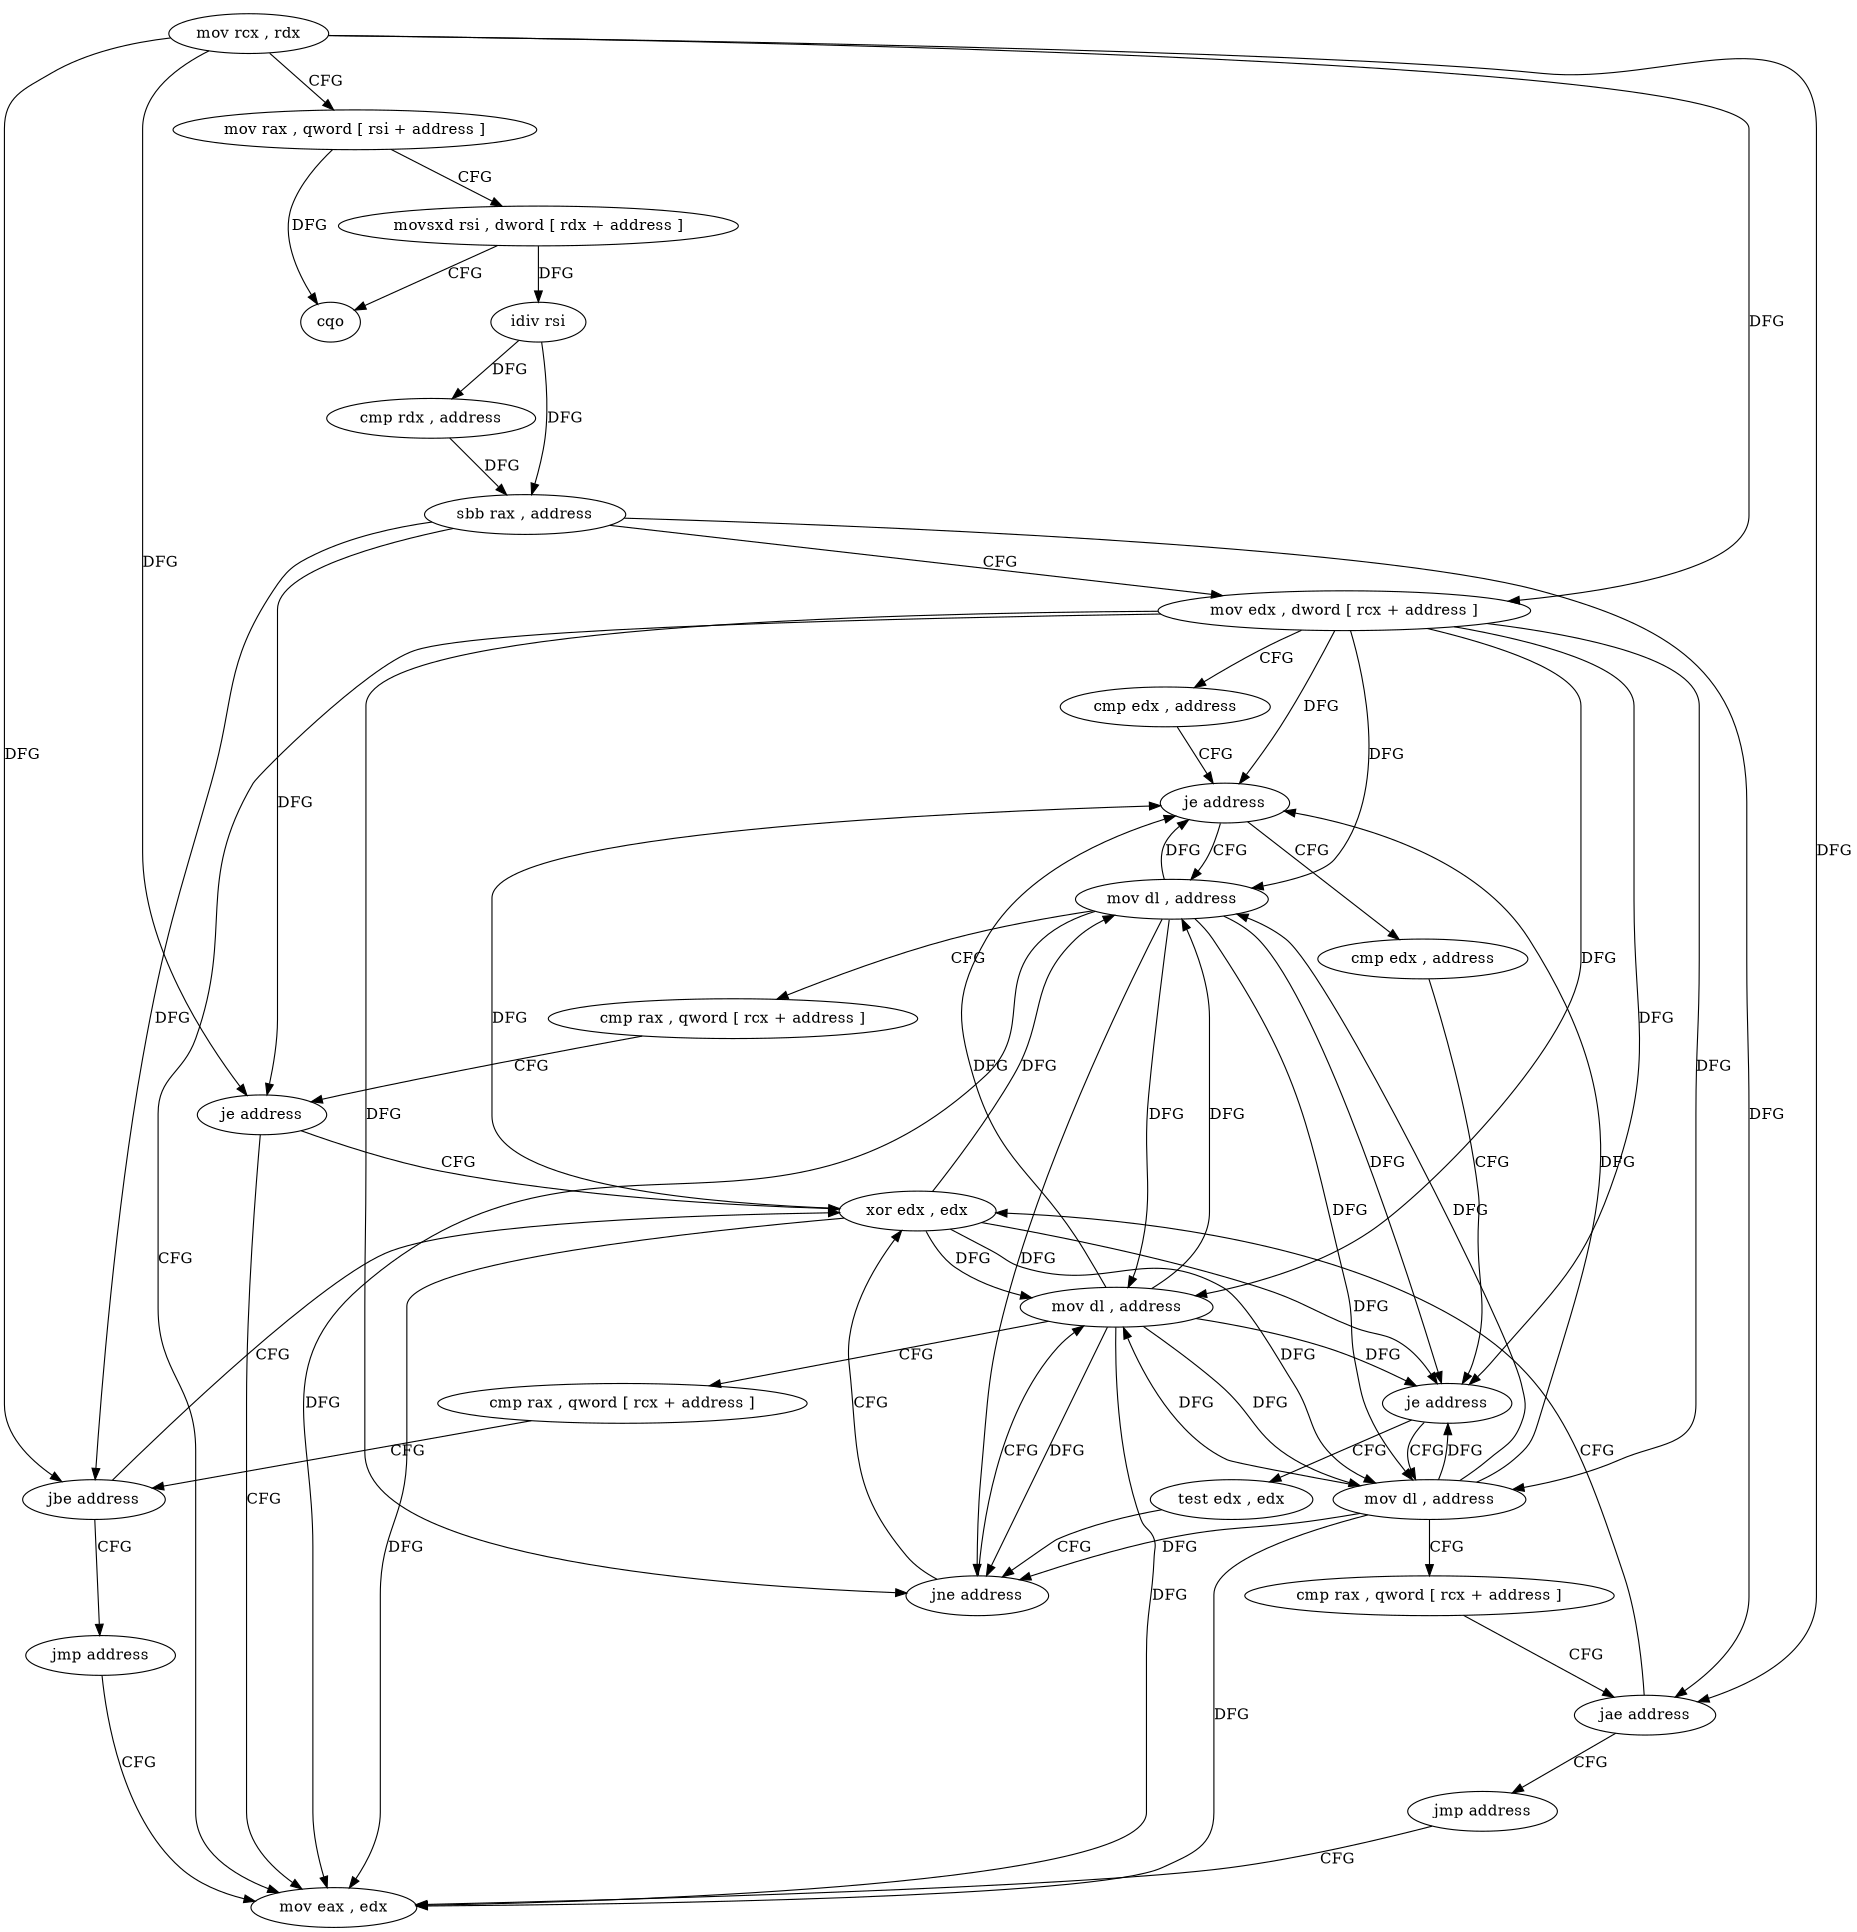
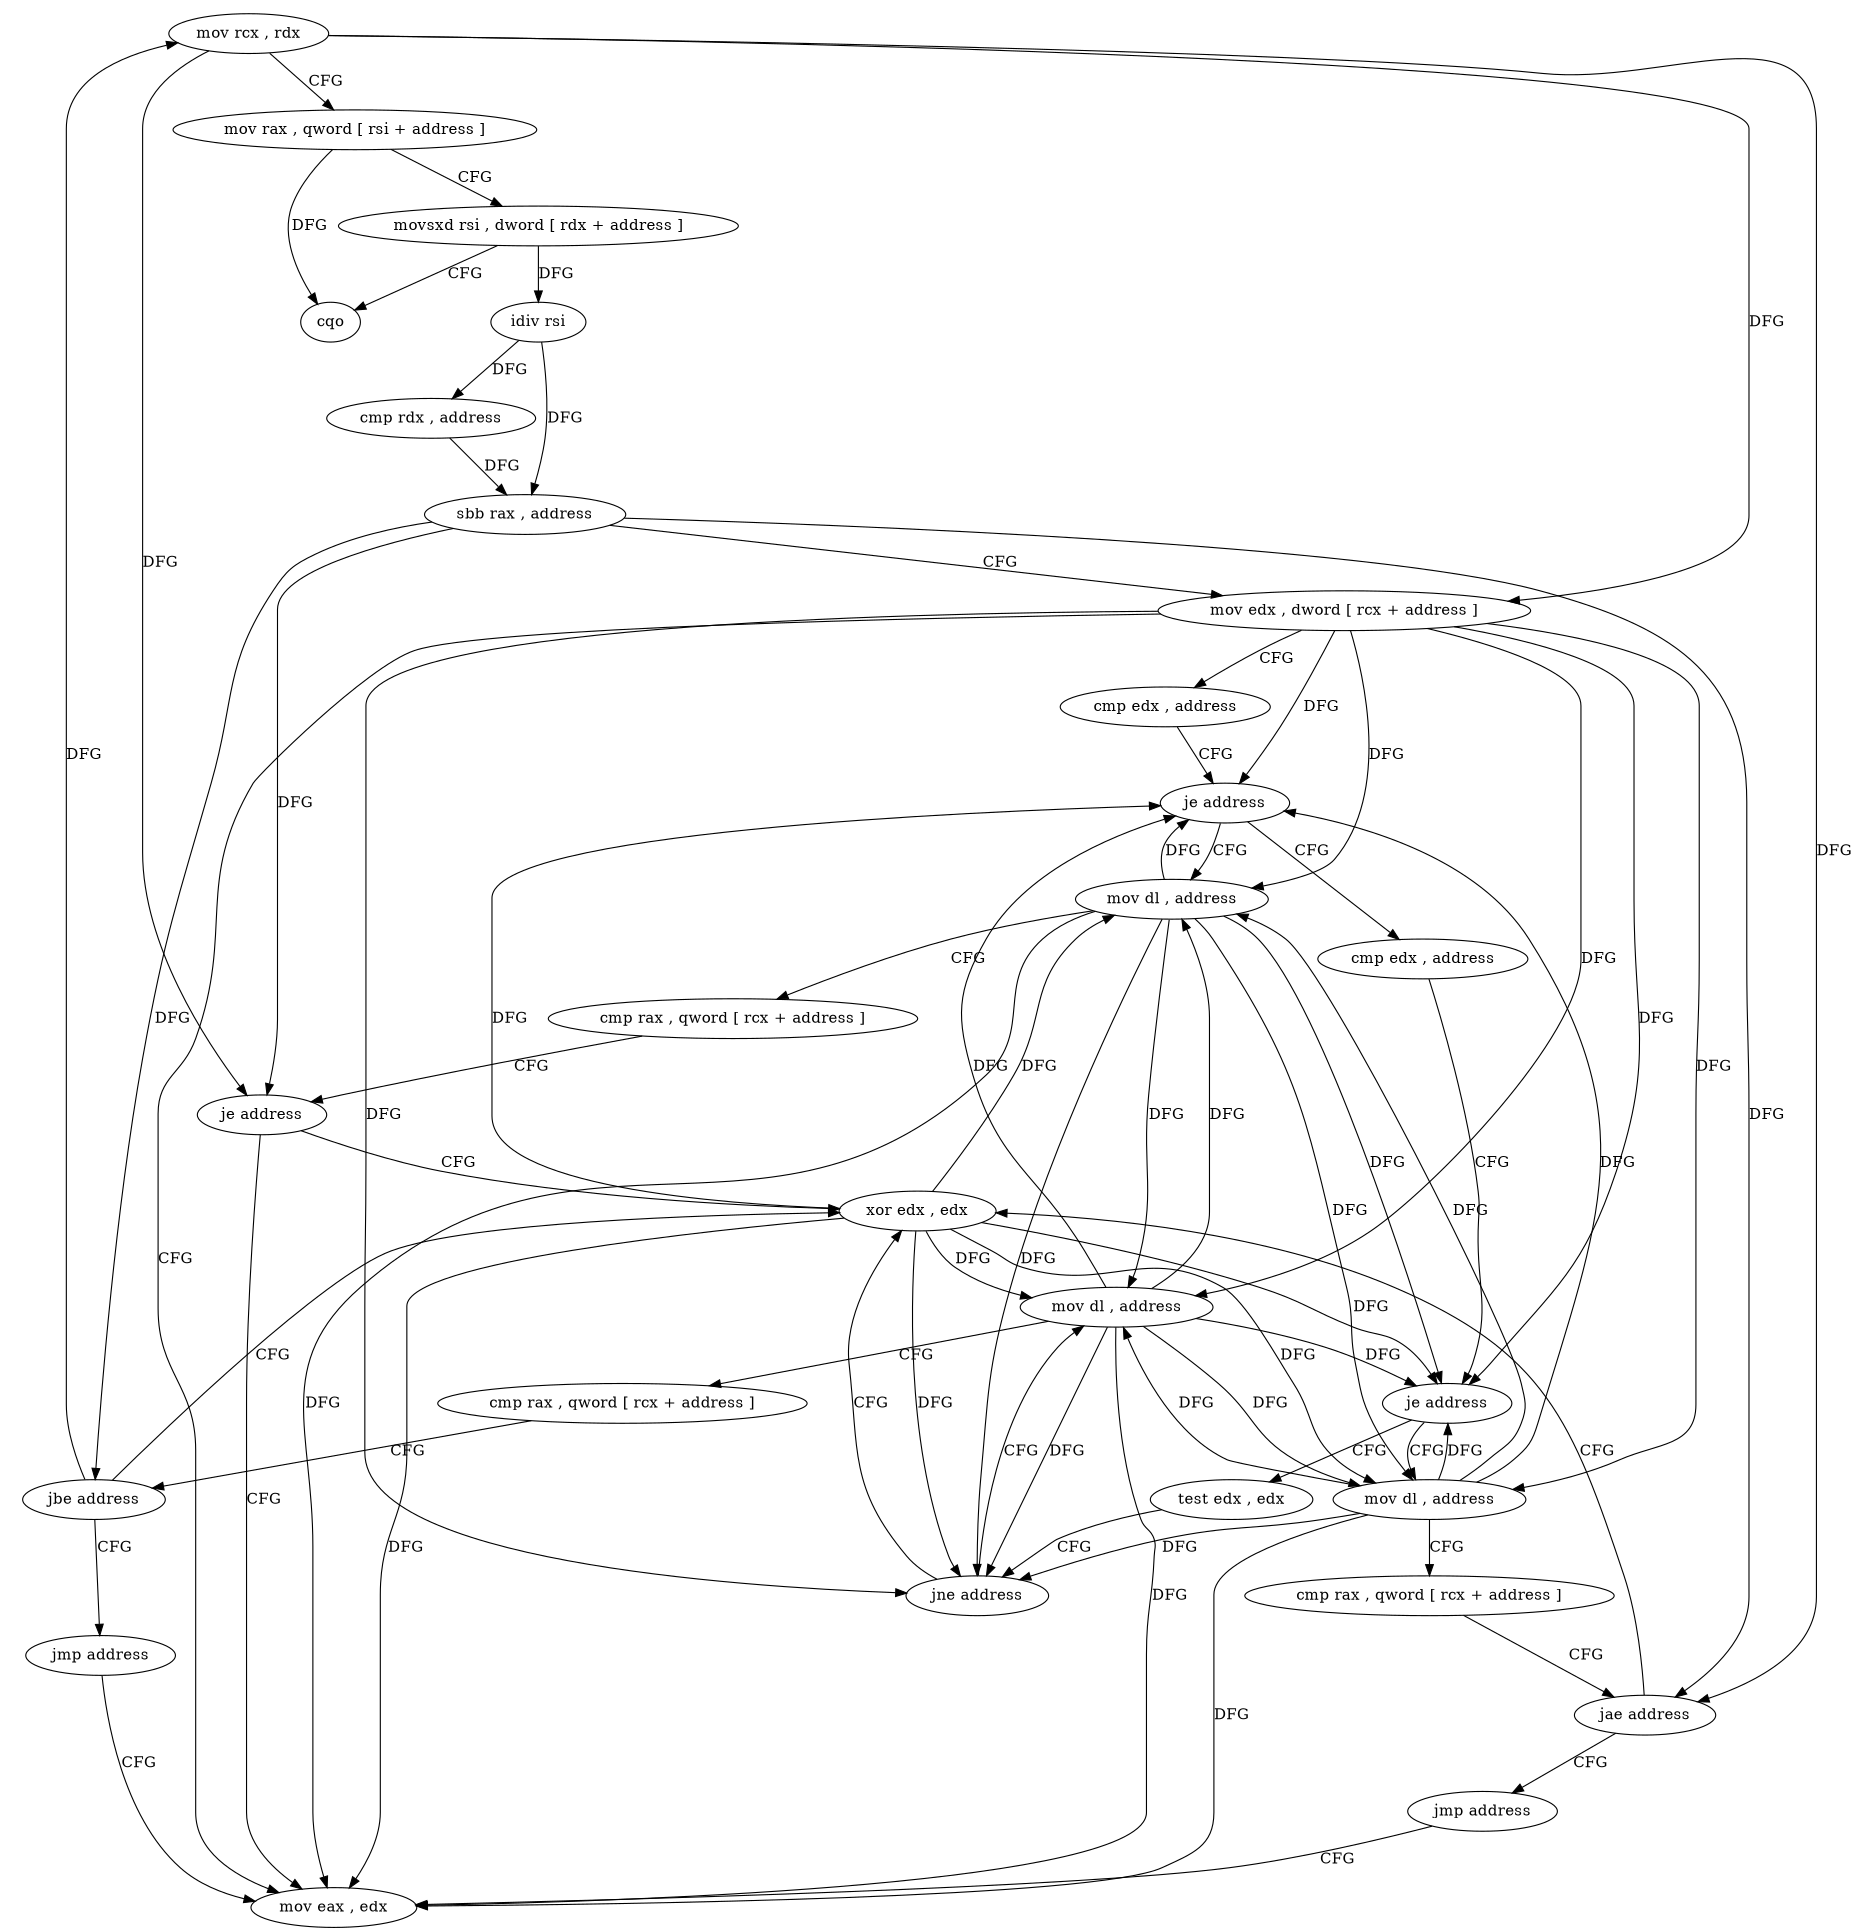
(4, 709) -> (66, 735)
none -> (916, 1401)
